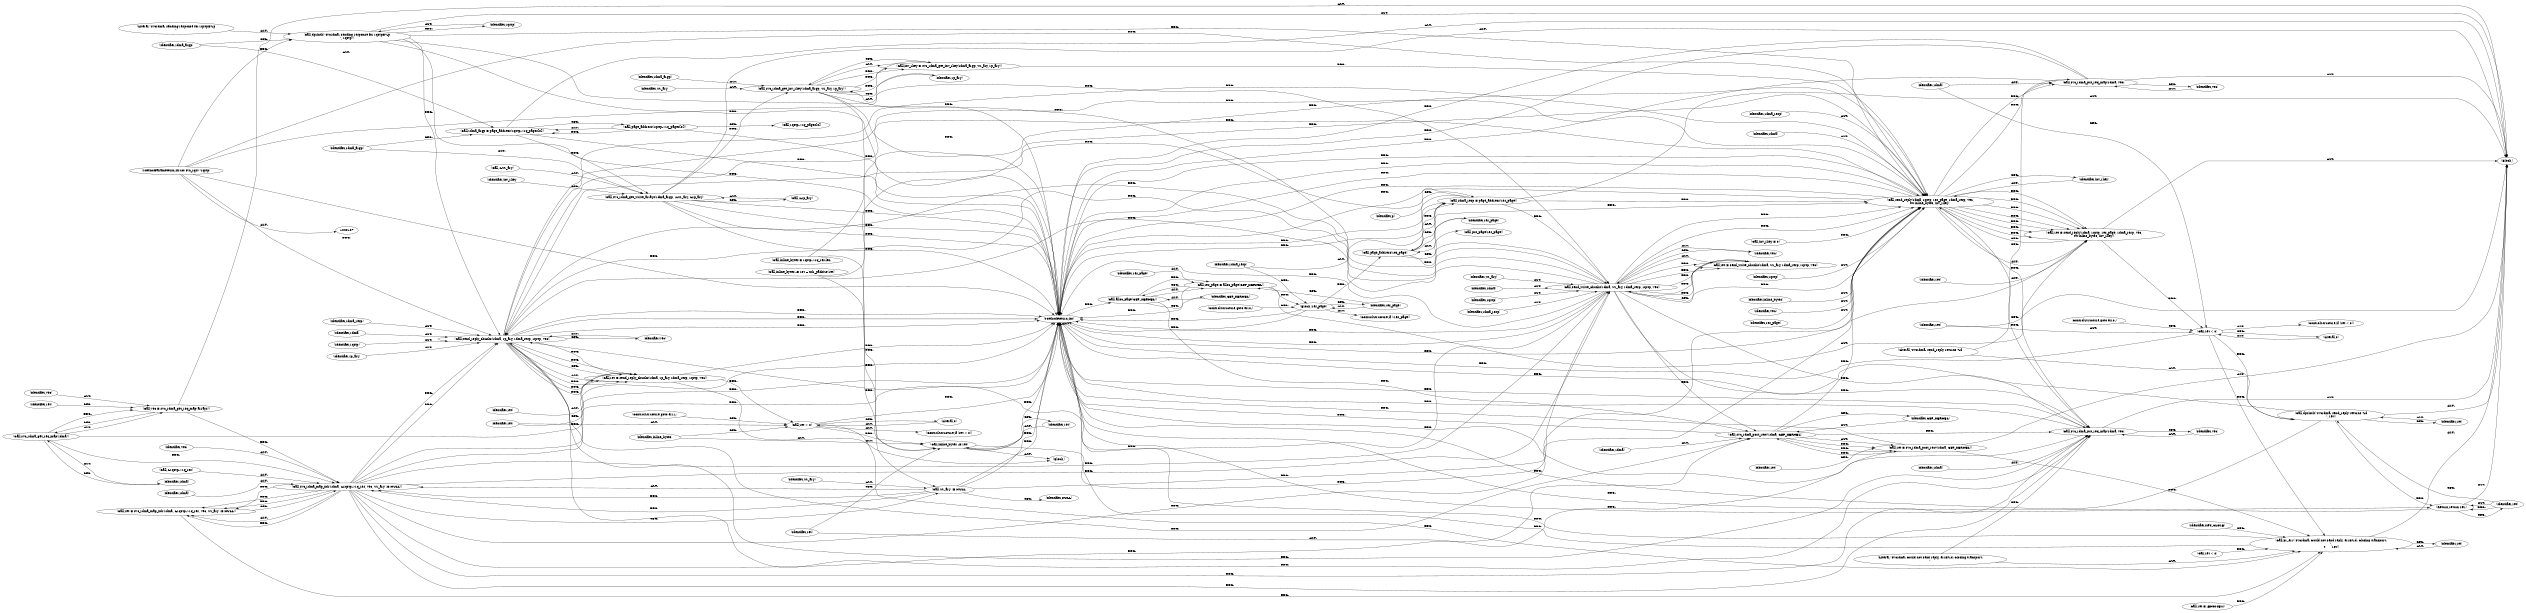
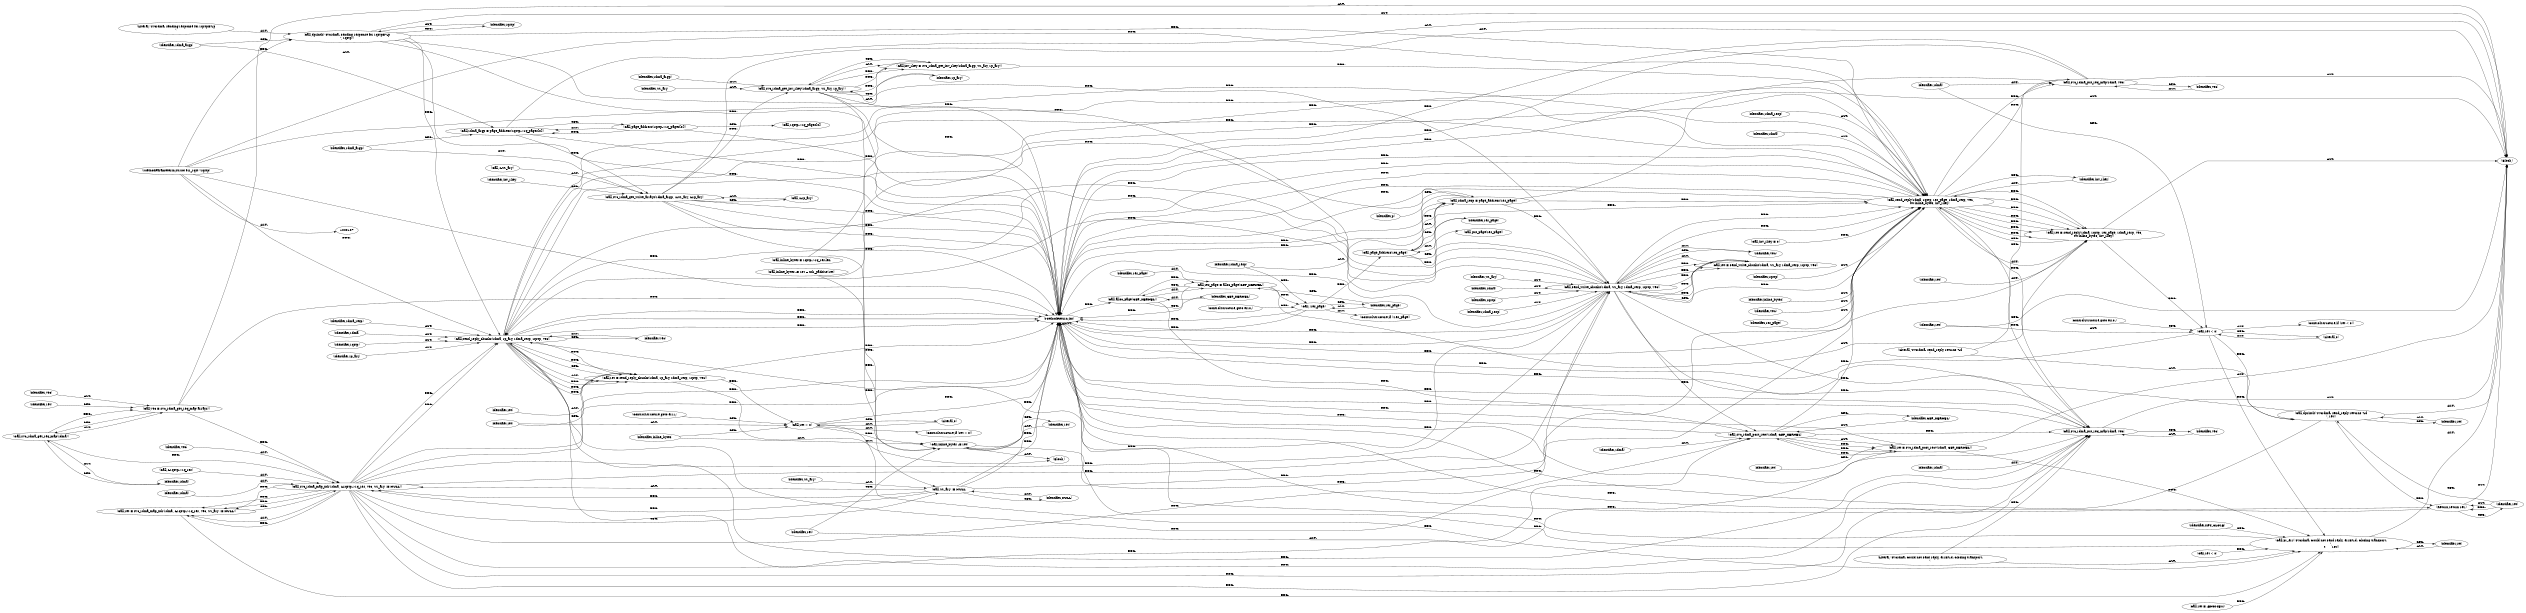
(176, 171) -> (176, 171)
(1314, 307) -> (1314, 307)
(583, 418) -> (594, 299)
none -> (1007, 494)
